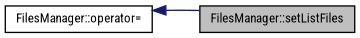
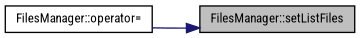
(183, 10) -> (169, 28)
